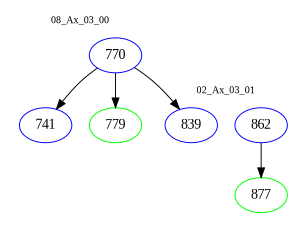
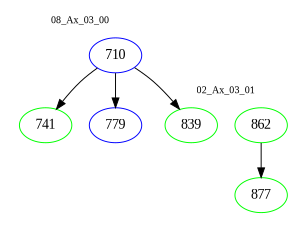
(116, 55) -> (116, 55)
(46, 125) -> (46, 125)
(116, 125) -> (116, 125)
(191, 125) -> (191, 125)
(261, 125) -> (261, 125)
